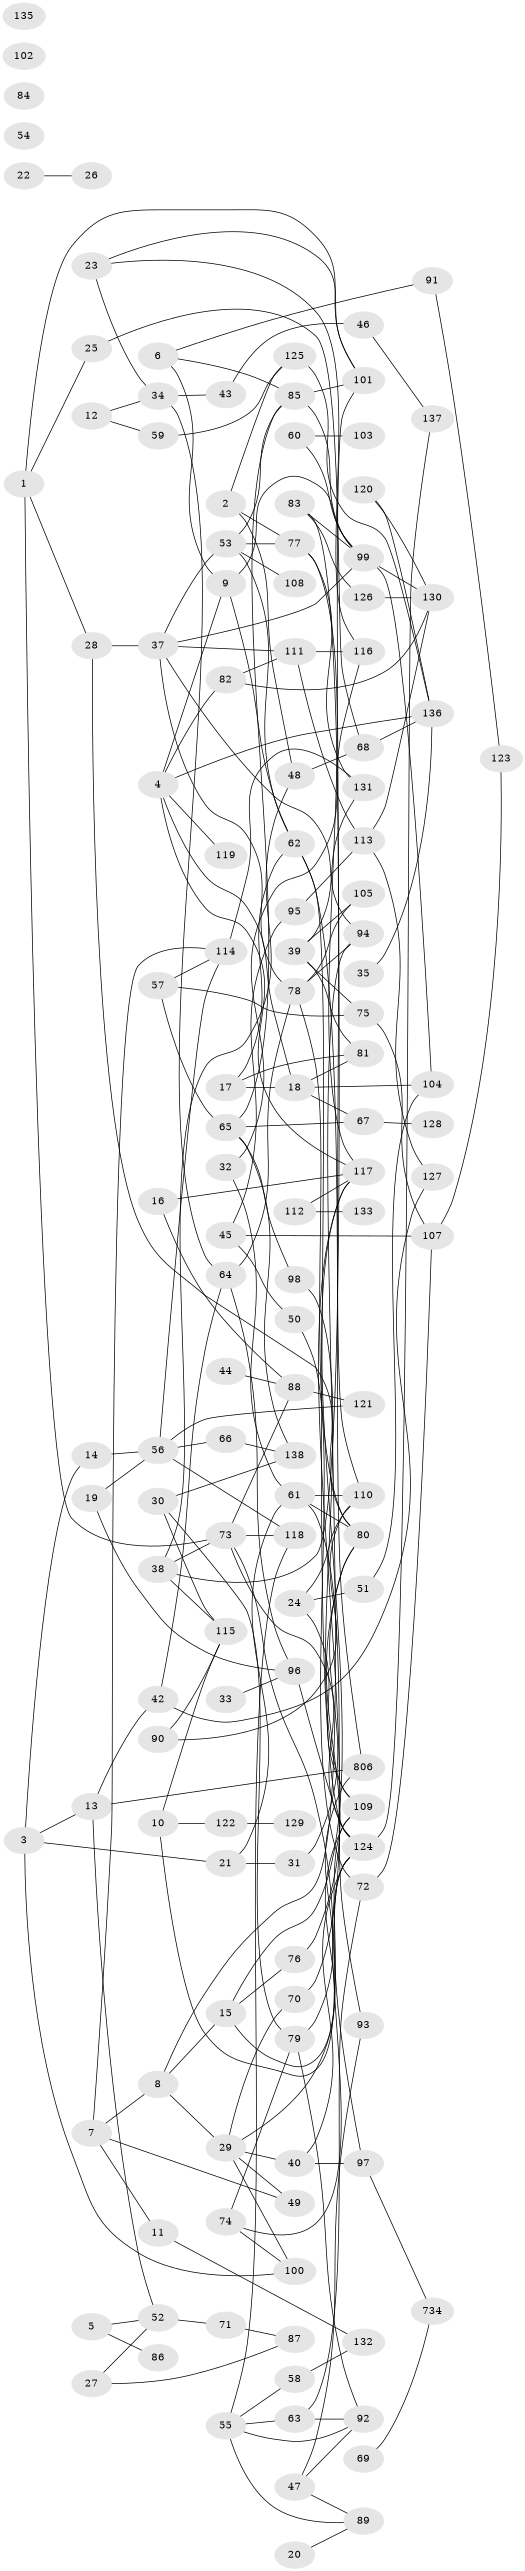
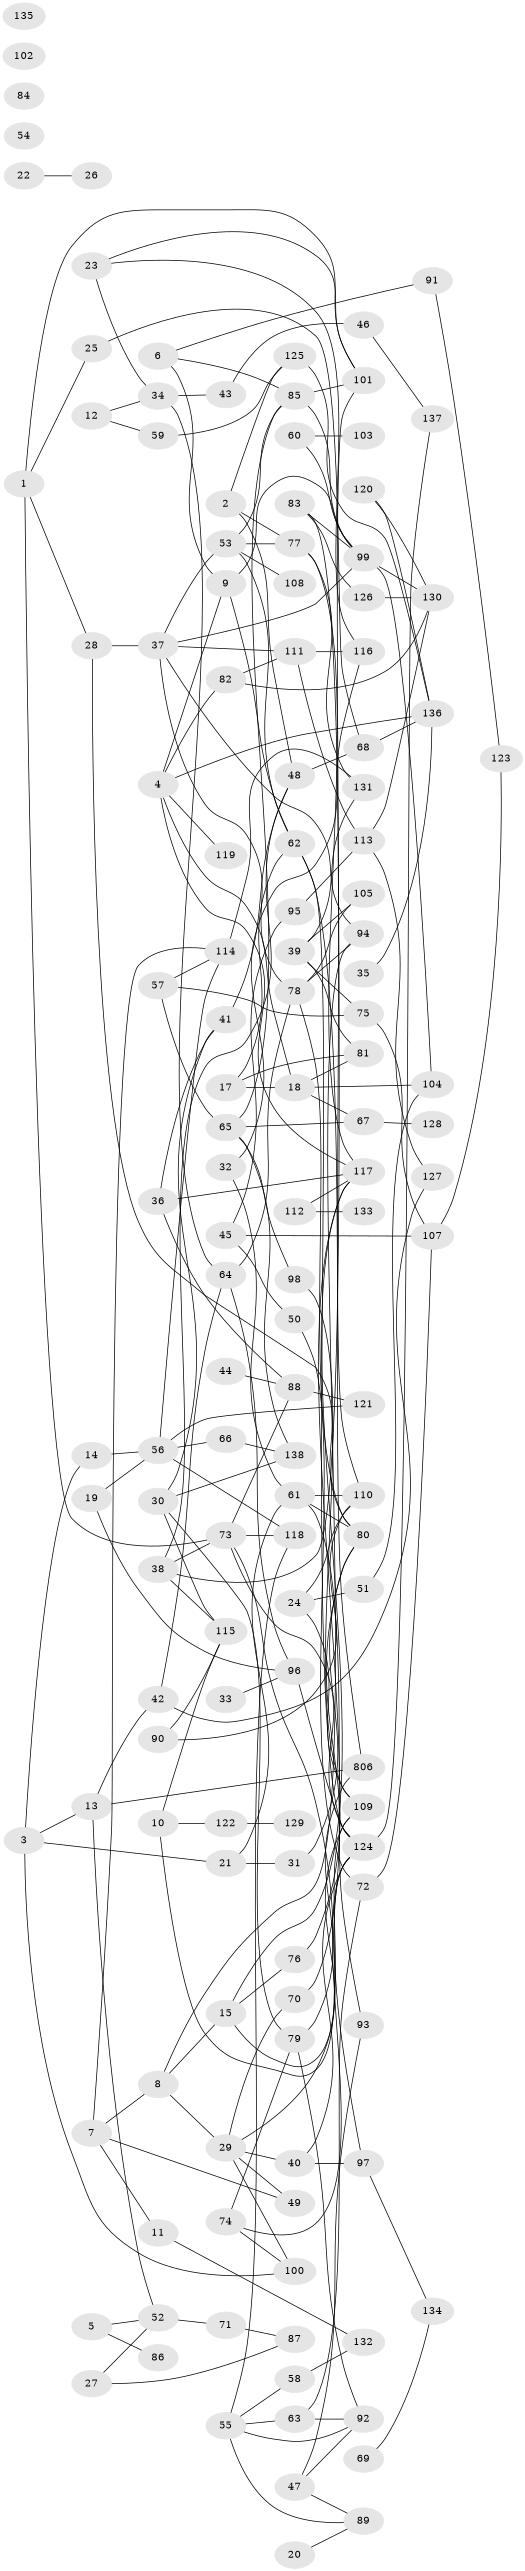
none -> (226, 1020)
(158, 1201) -> (158, 1201)
(433, 2311) -> (433, 2311)
